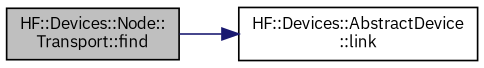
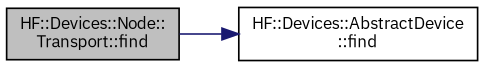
(358, 34) -> (358, 34)
